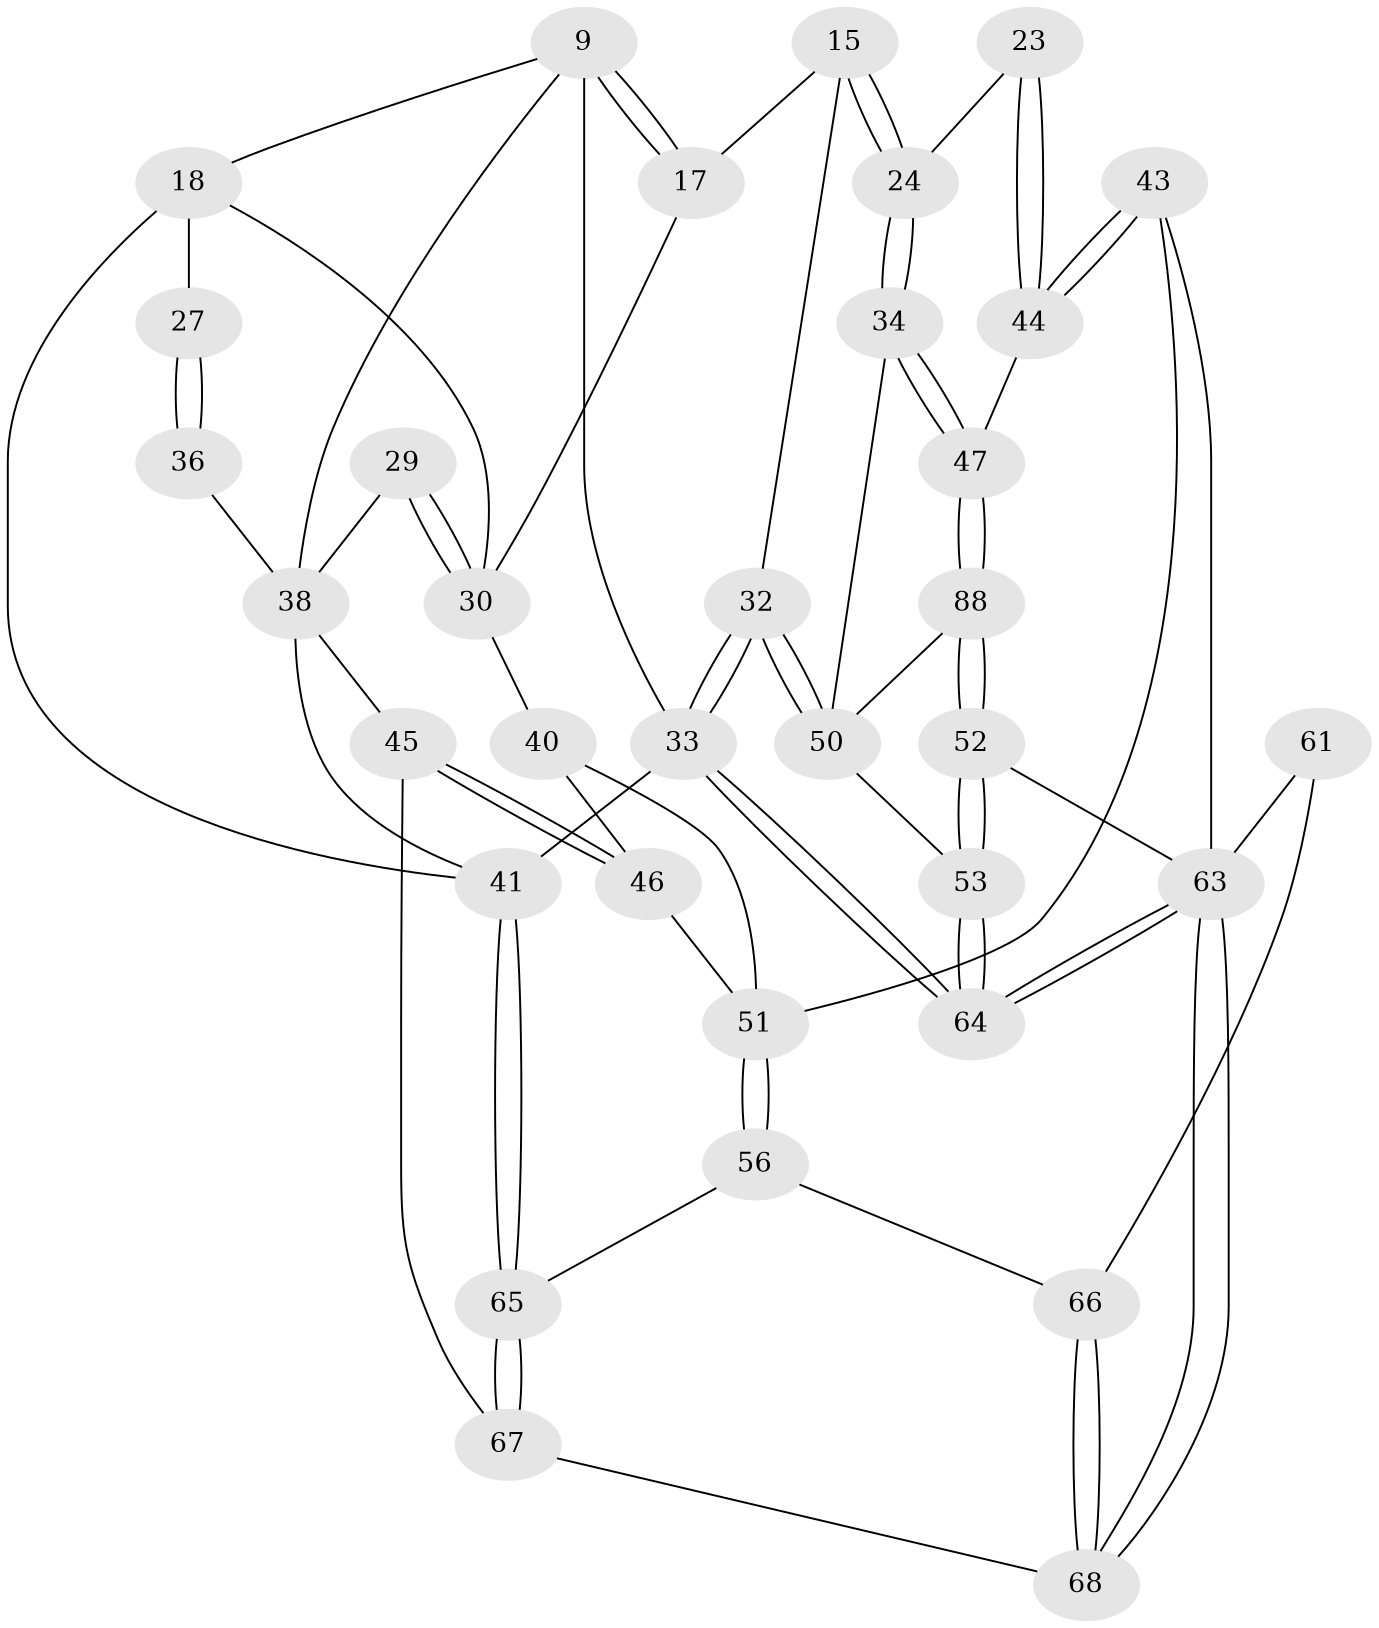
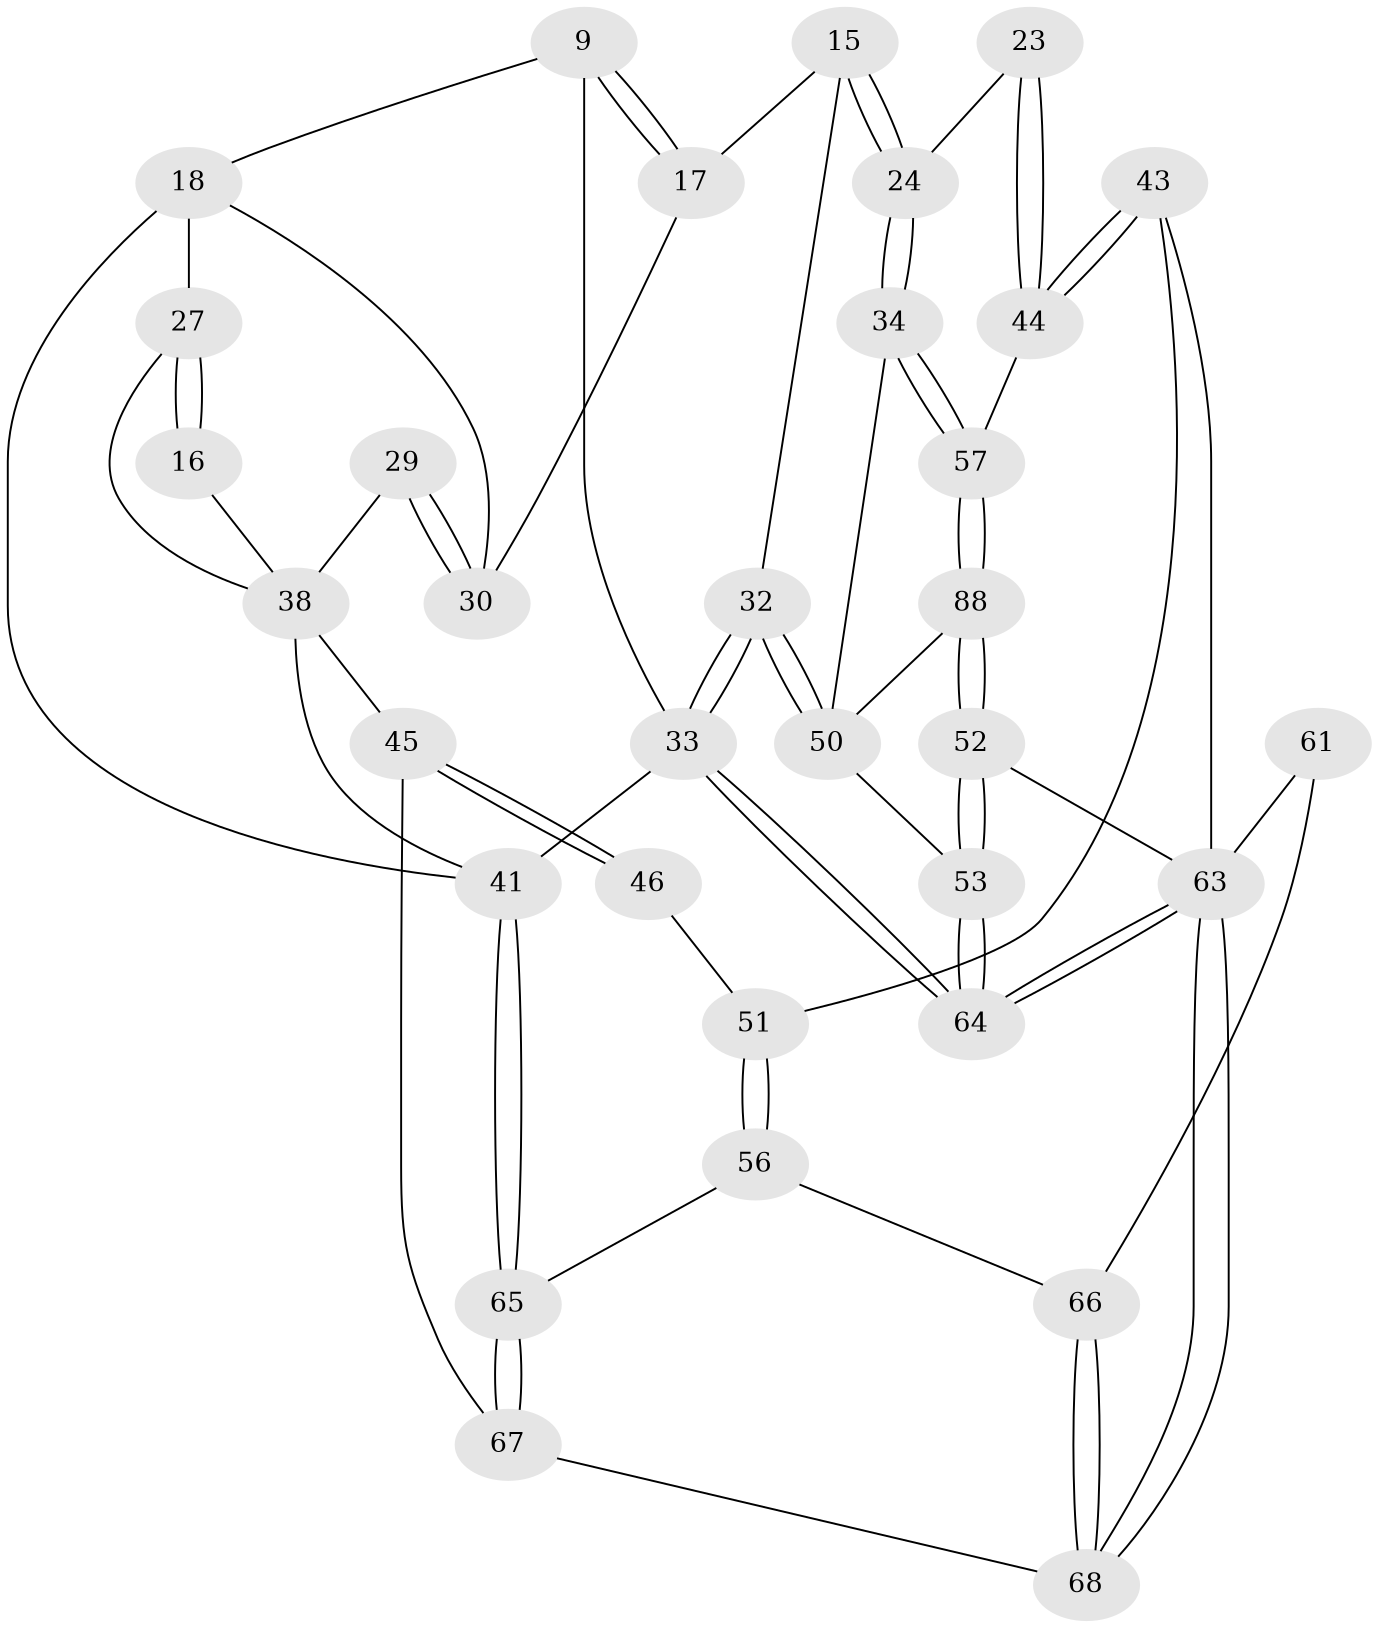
(396, 305) -> (119, 499)
(189, 463) -> (189, 463)
(972, 463) -> (972, 463)
(543, 744) -> none
